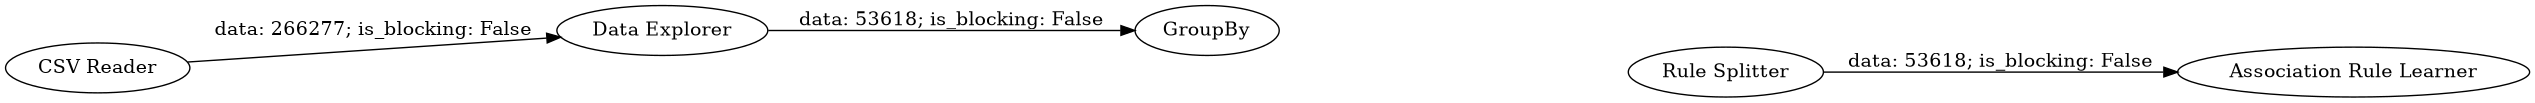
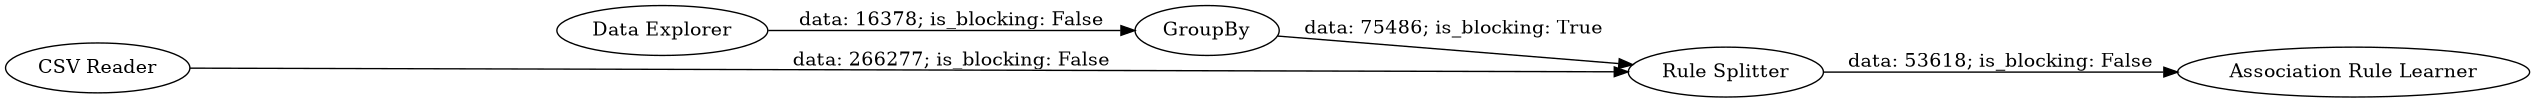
(951, 20) -> (951, 20)
(367, 50) -> (902, 70)
none -> (1448, 50)
